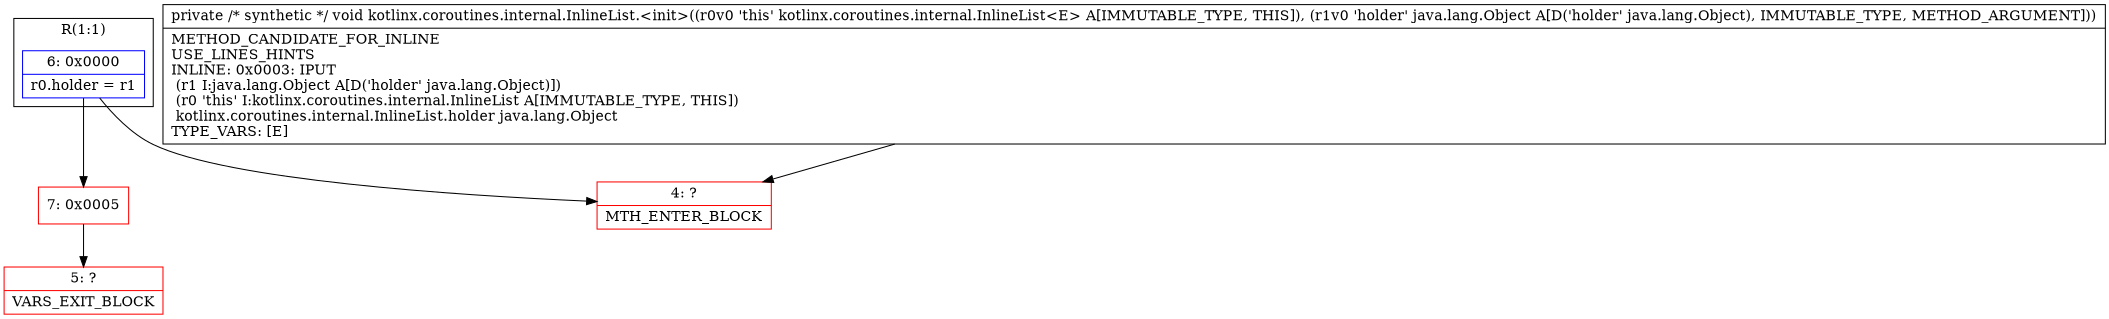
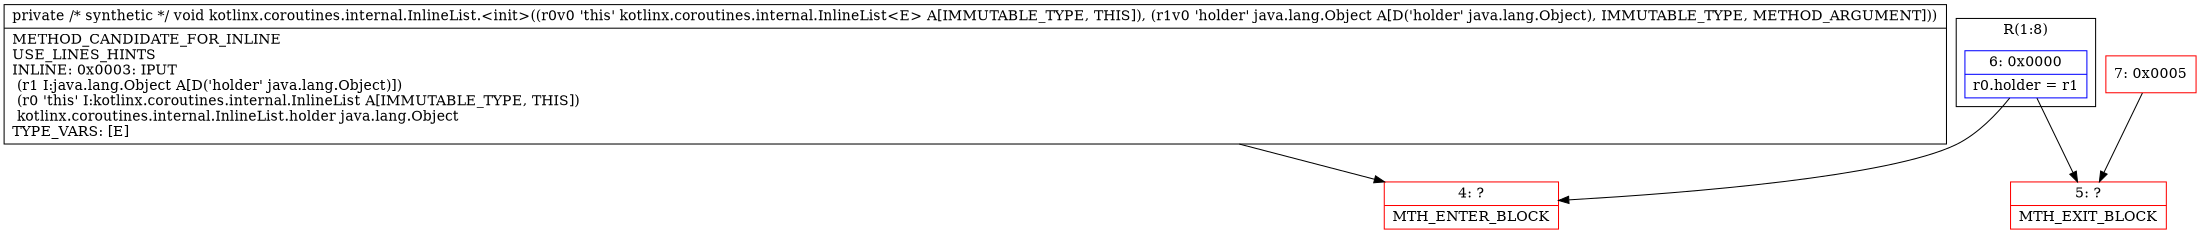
(84, 30) -> (2026, 30)
(84, 137) -> (2055, 135)
(84, 302) -> (2088, 217)
